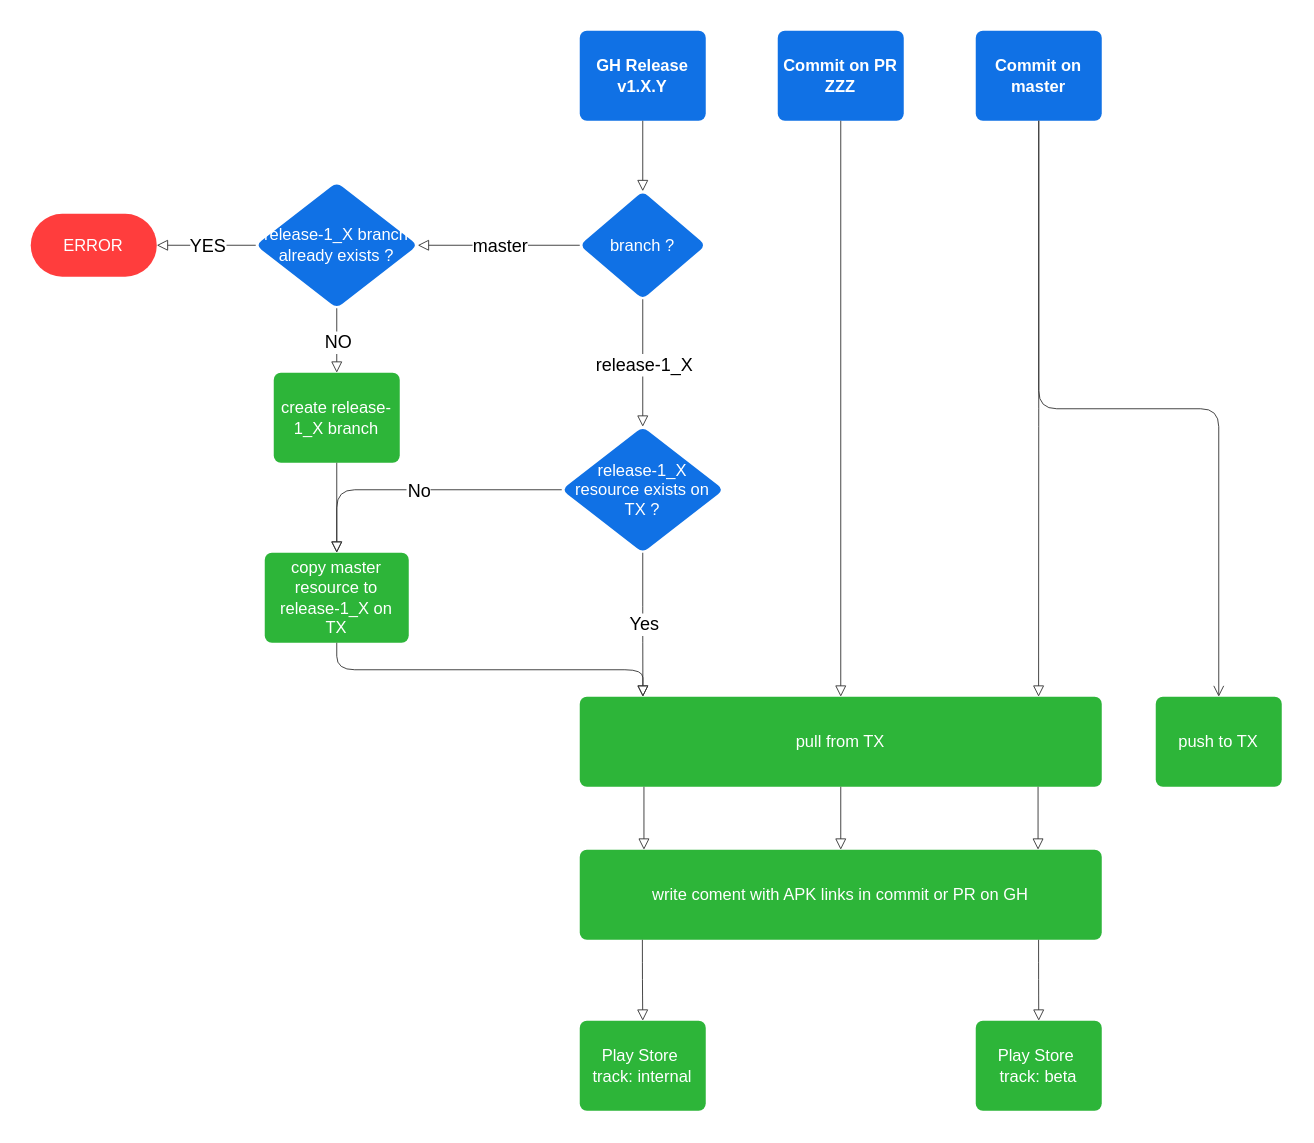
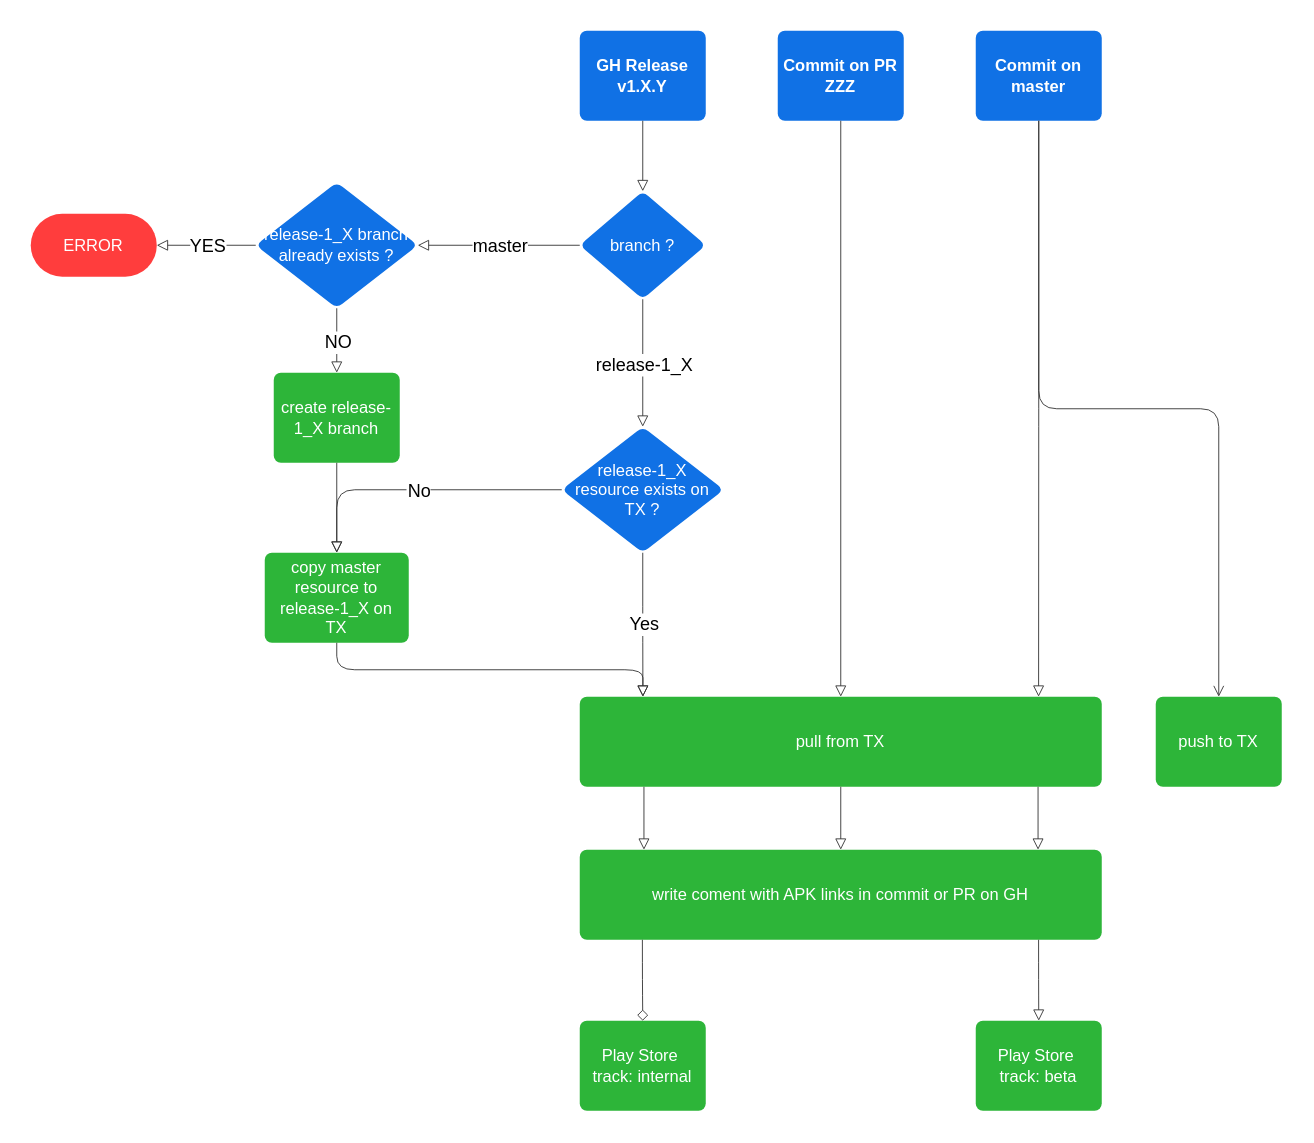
(643, 1008) -> (643, 1008)
